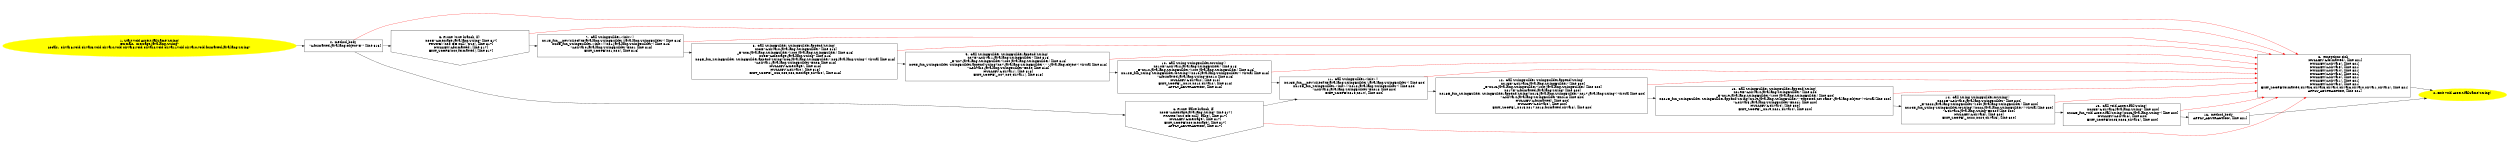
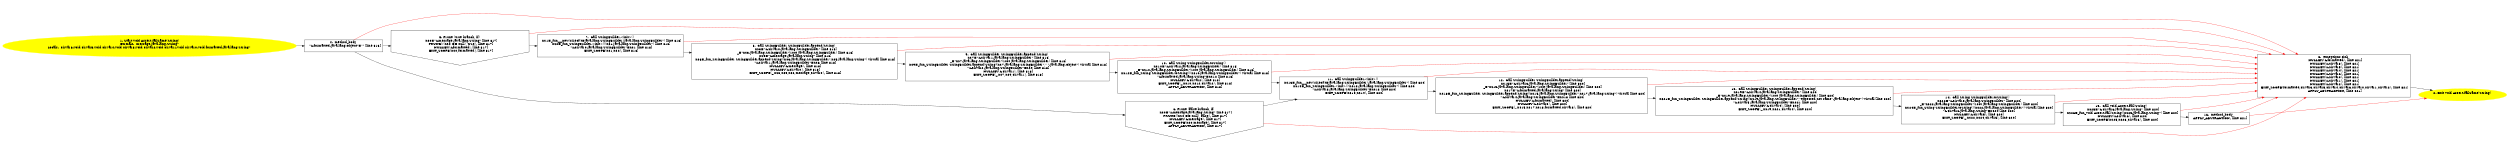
(2337, 107) -> (2337, 107)
